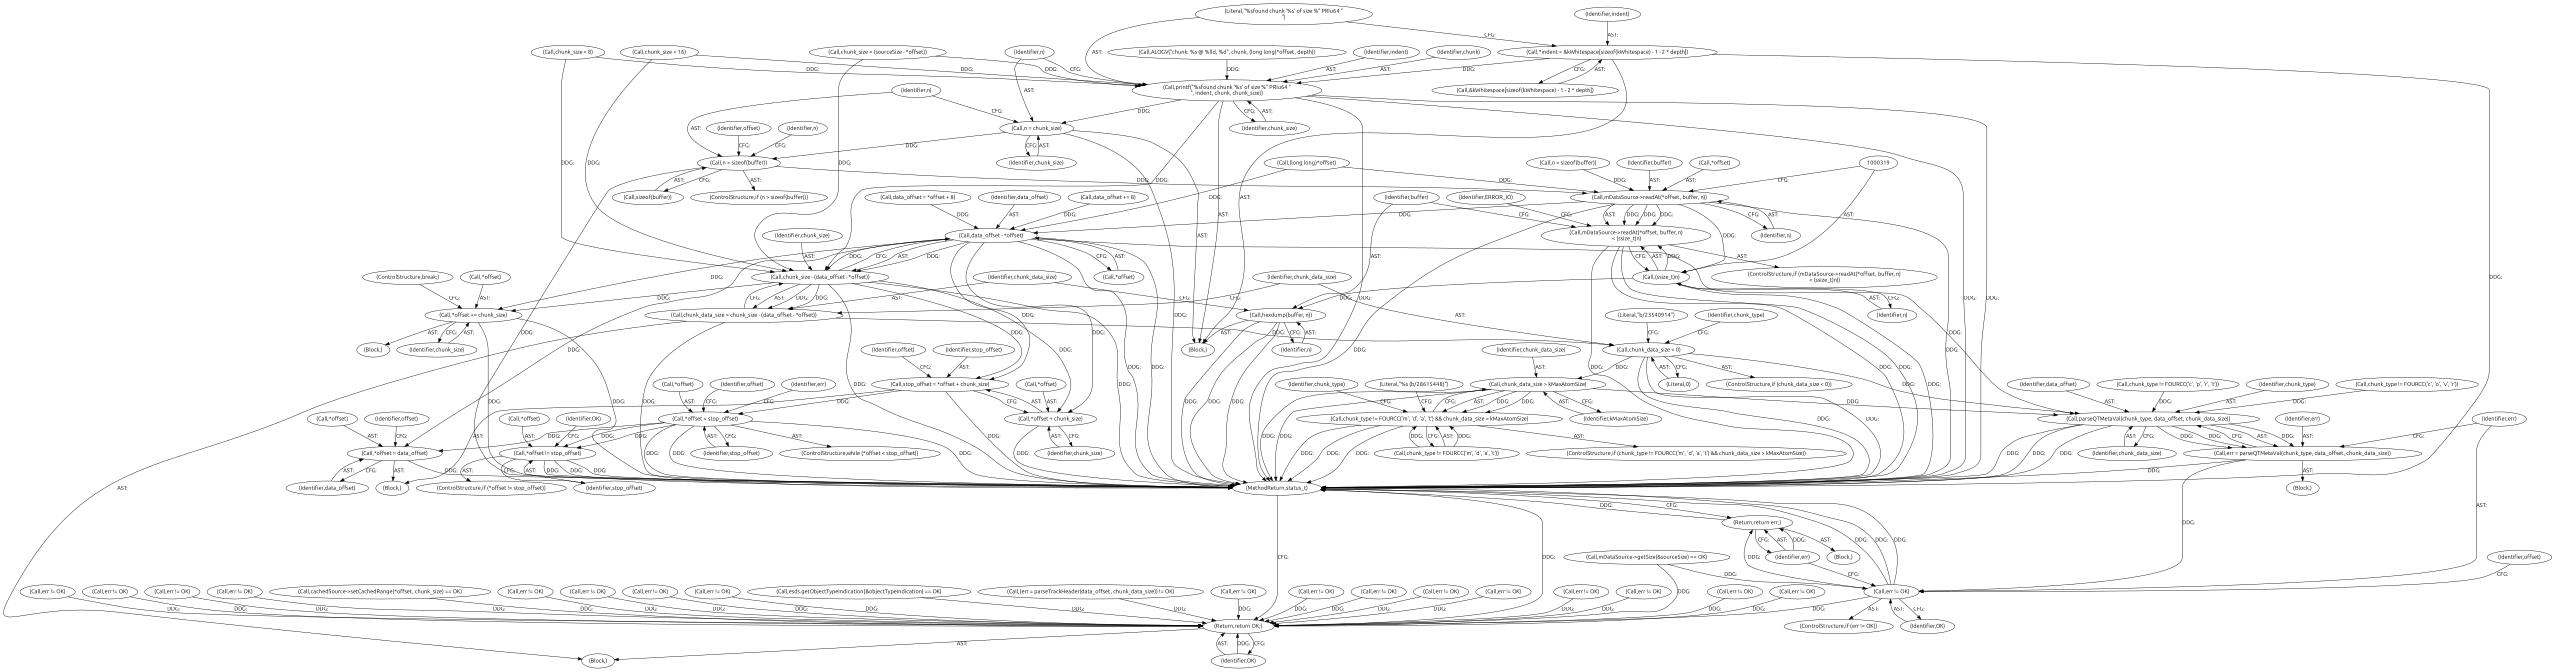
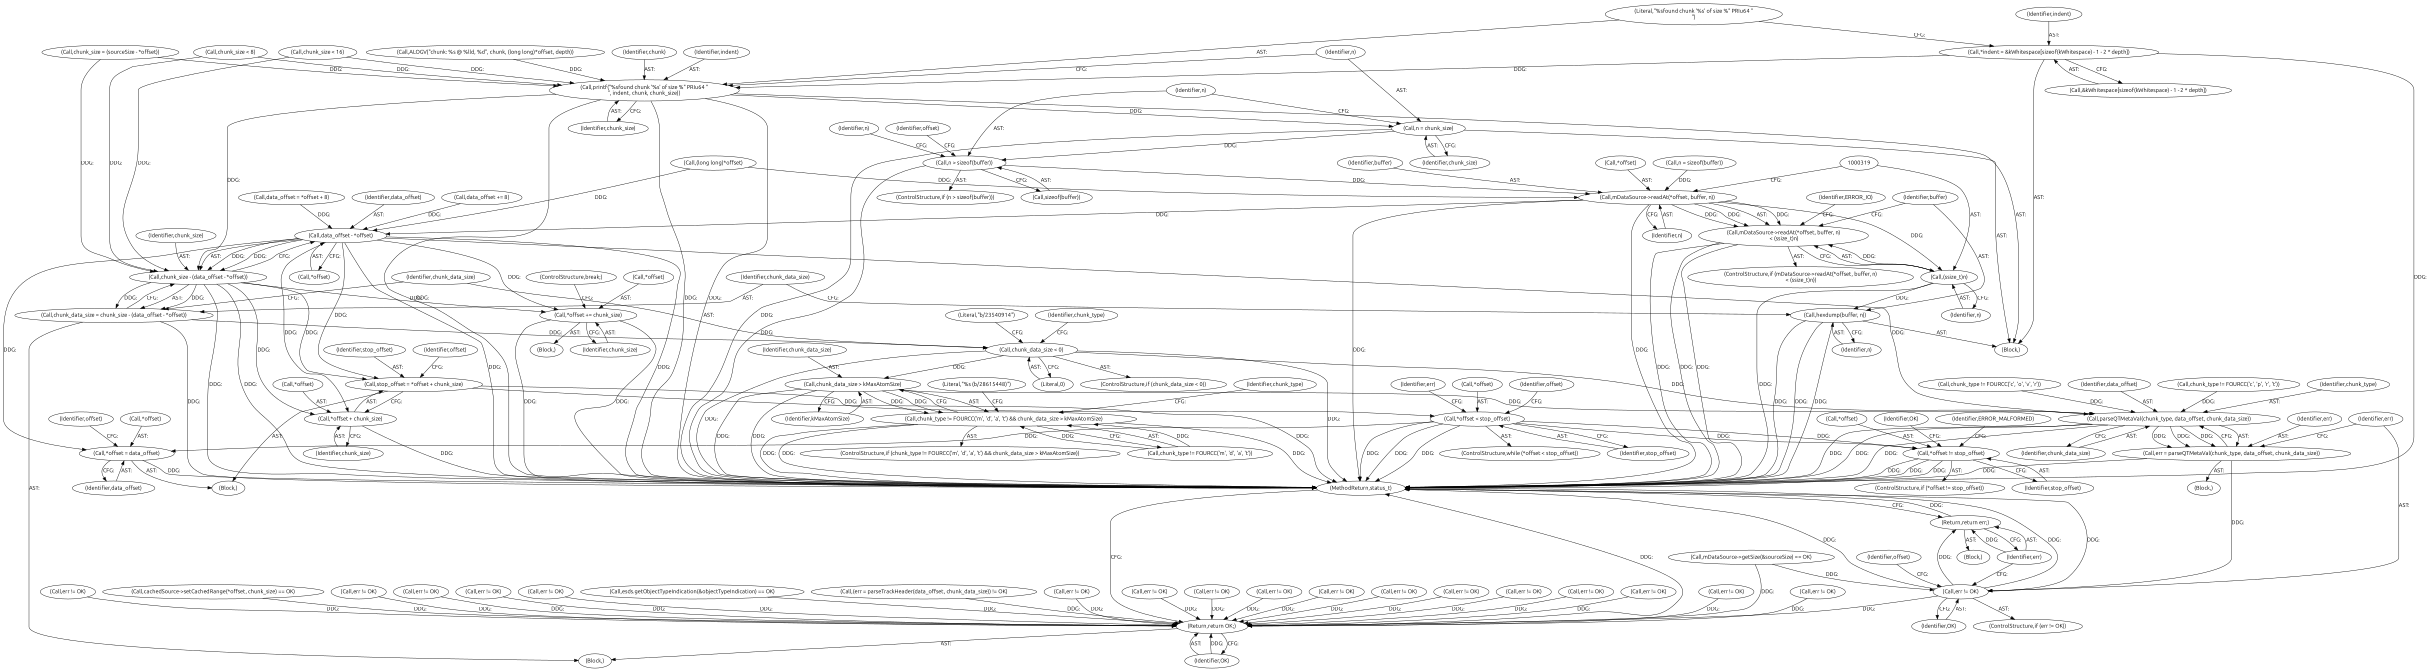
none -> (1993, 419)
